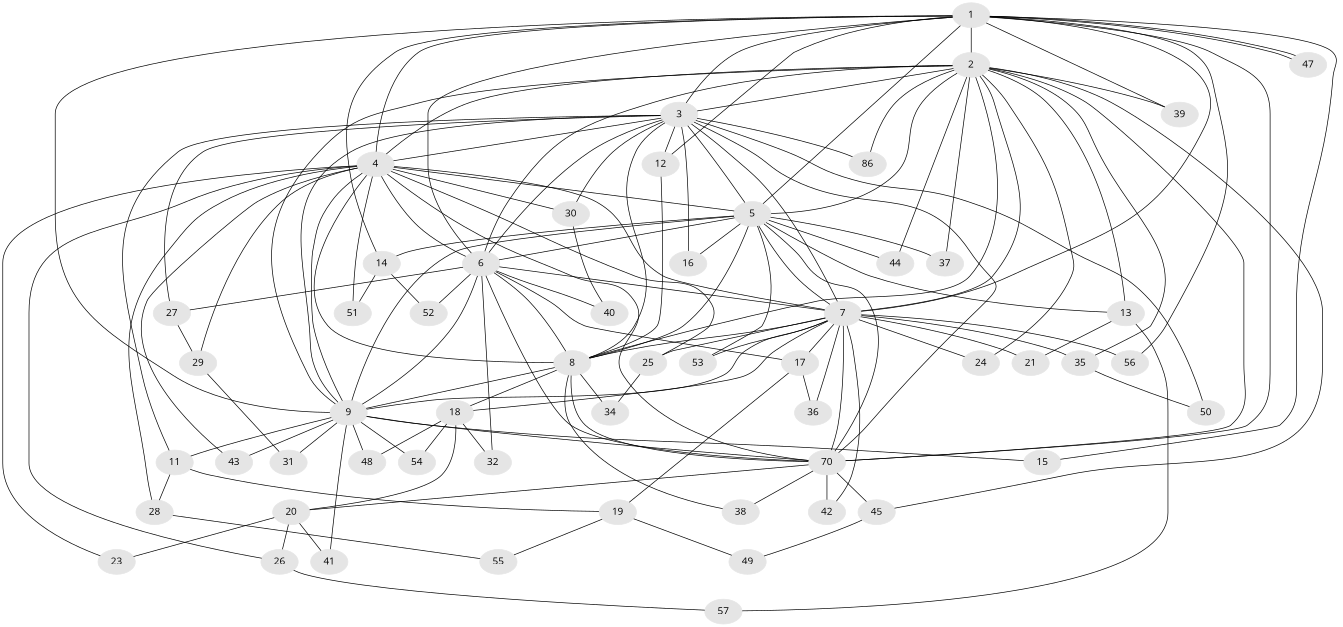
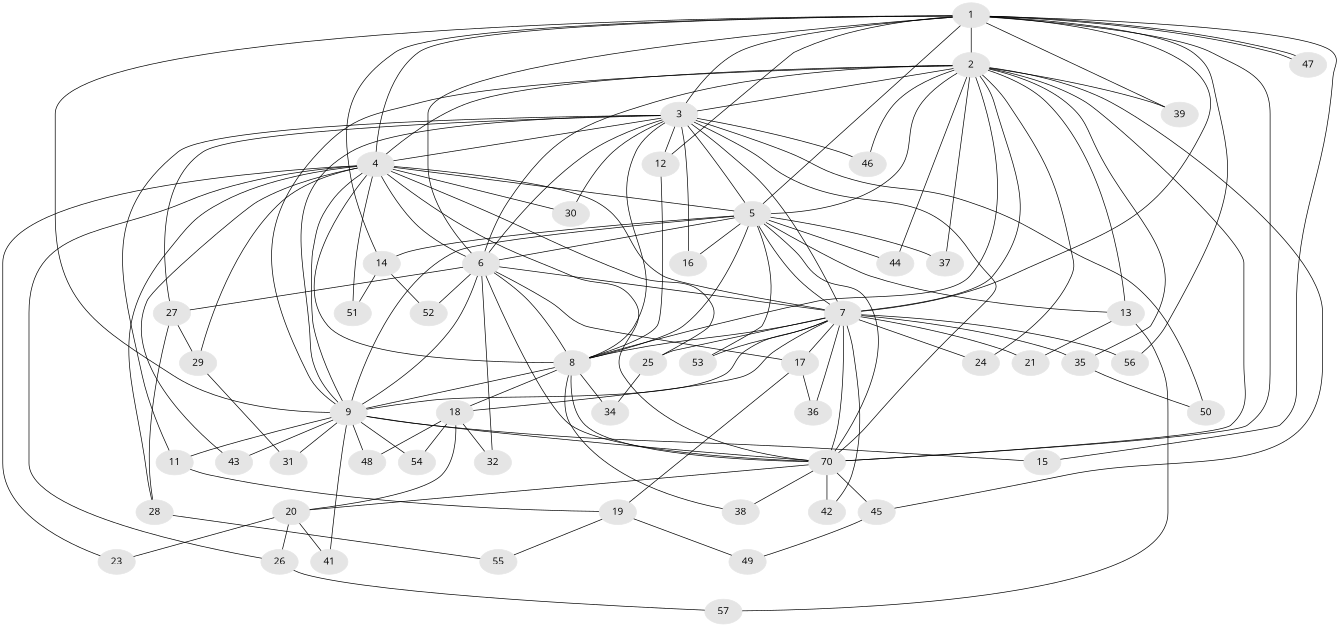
(868, 164) -> (868, 164)
(610, 313) -> none
(165, 487) -> (151, 421)
